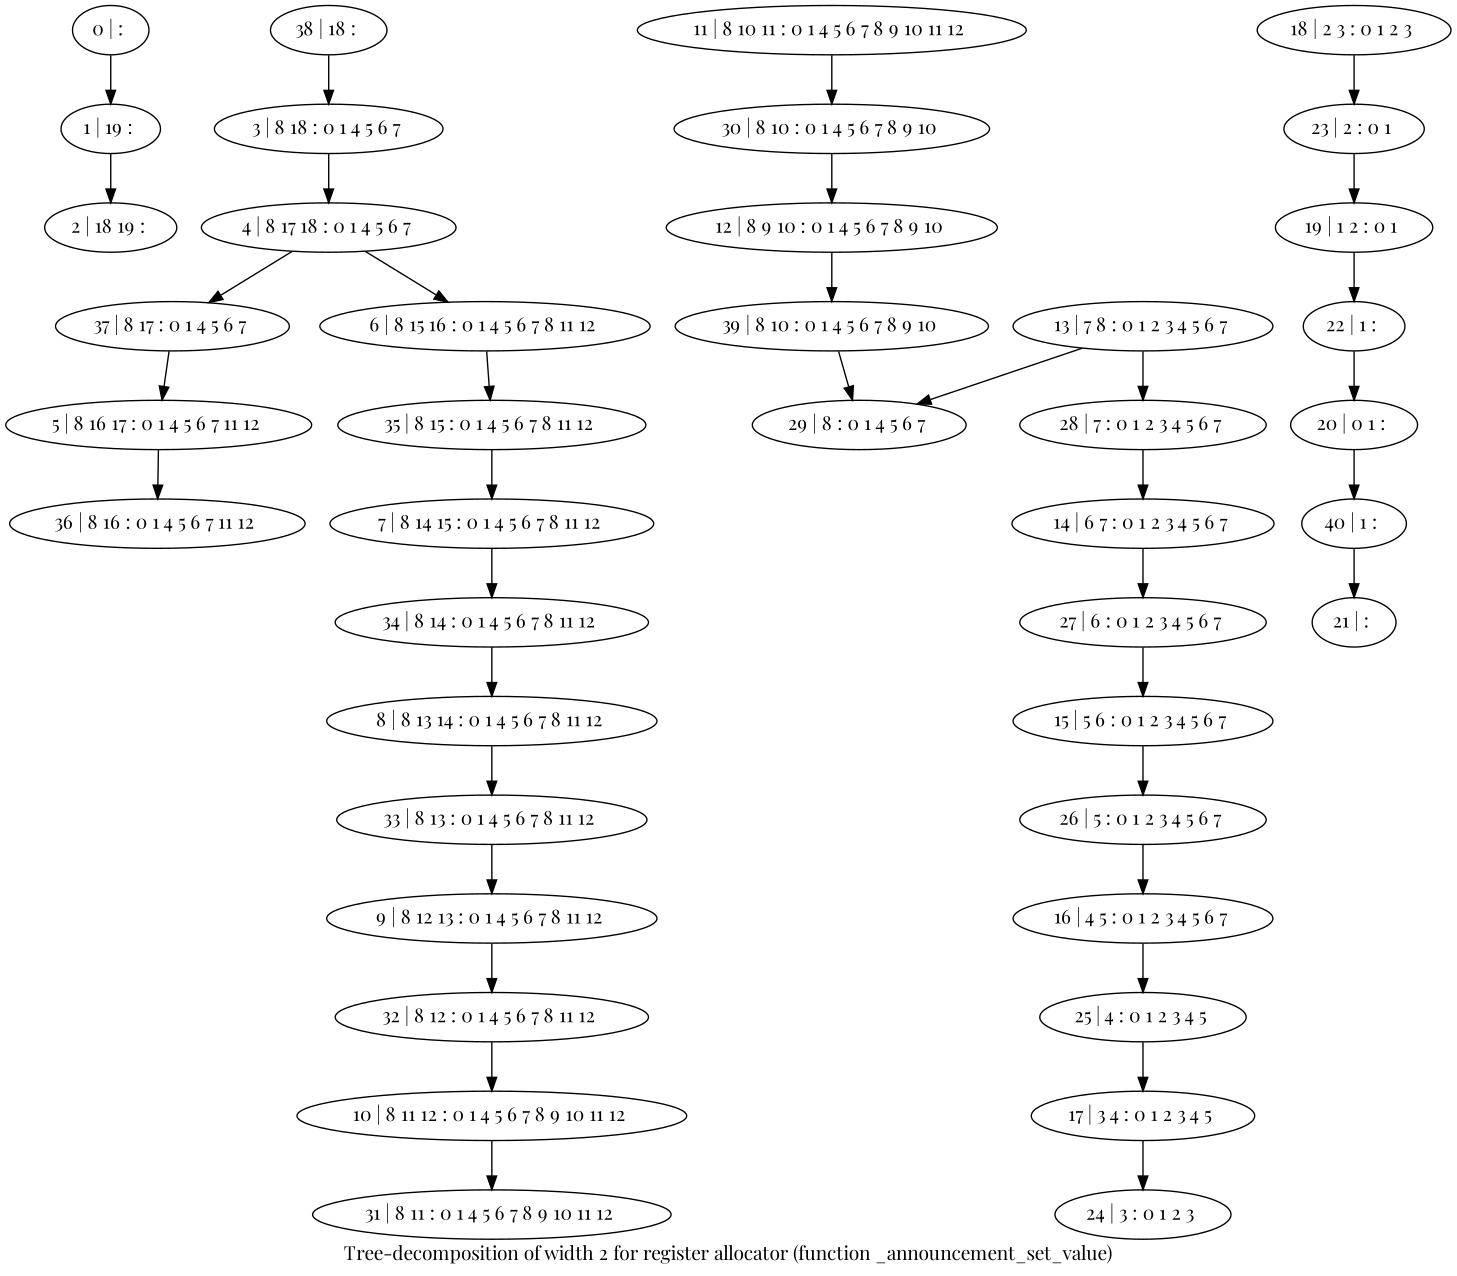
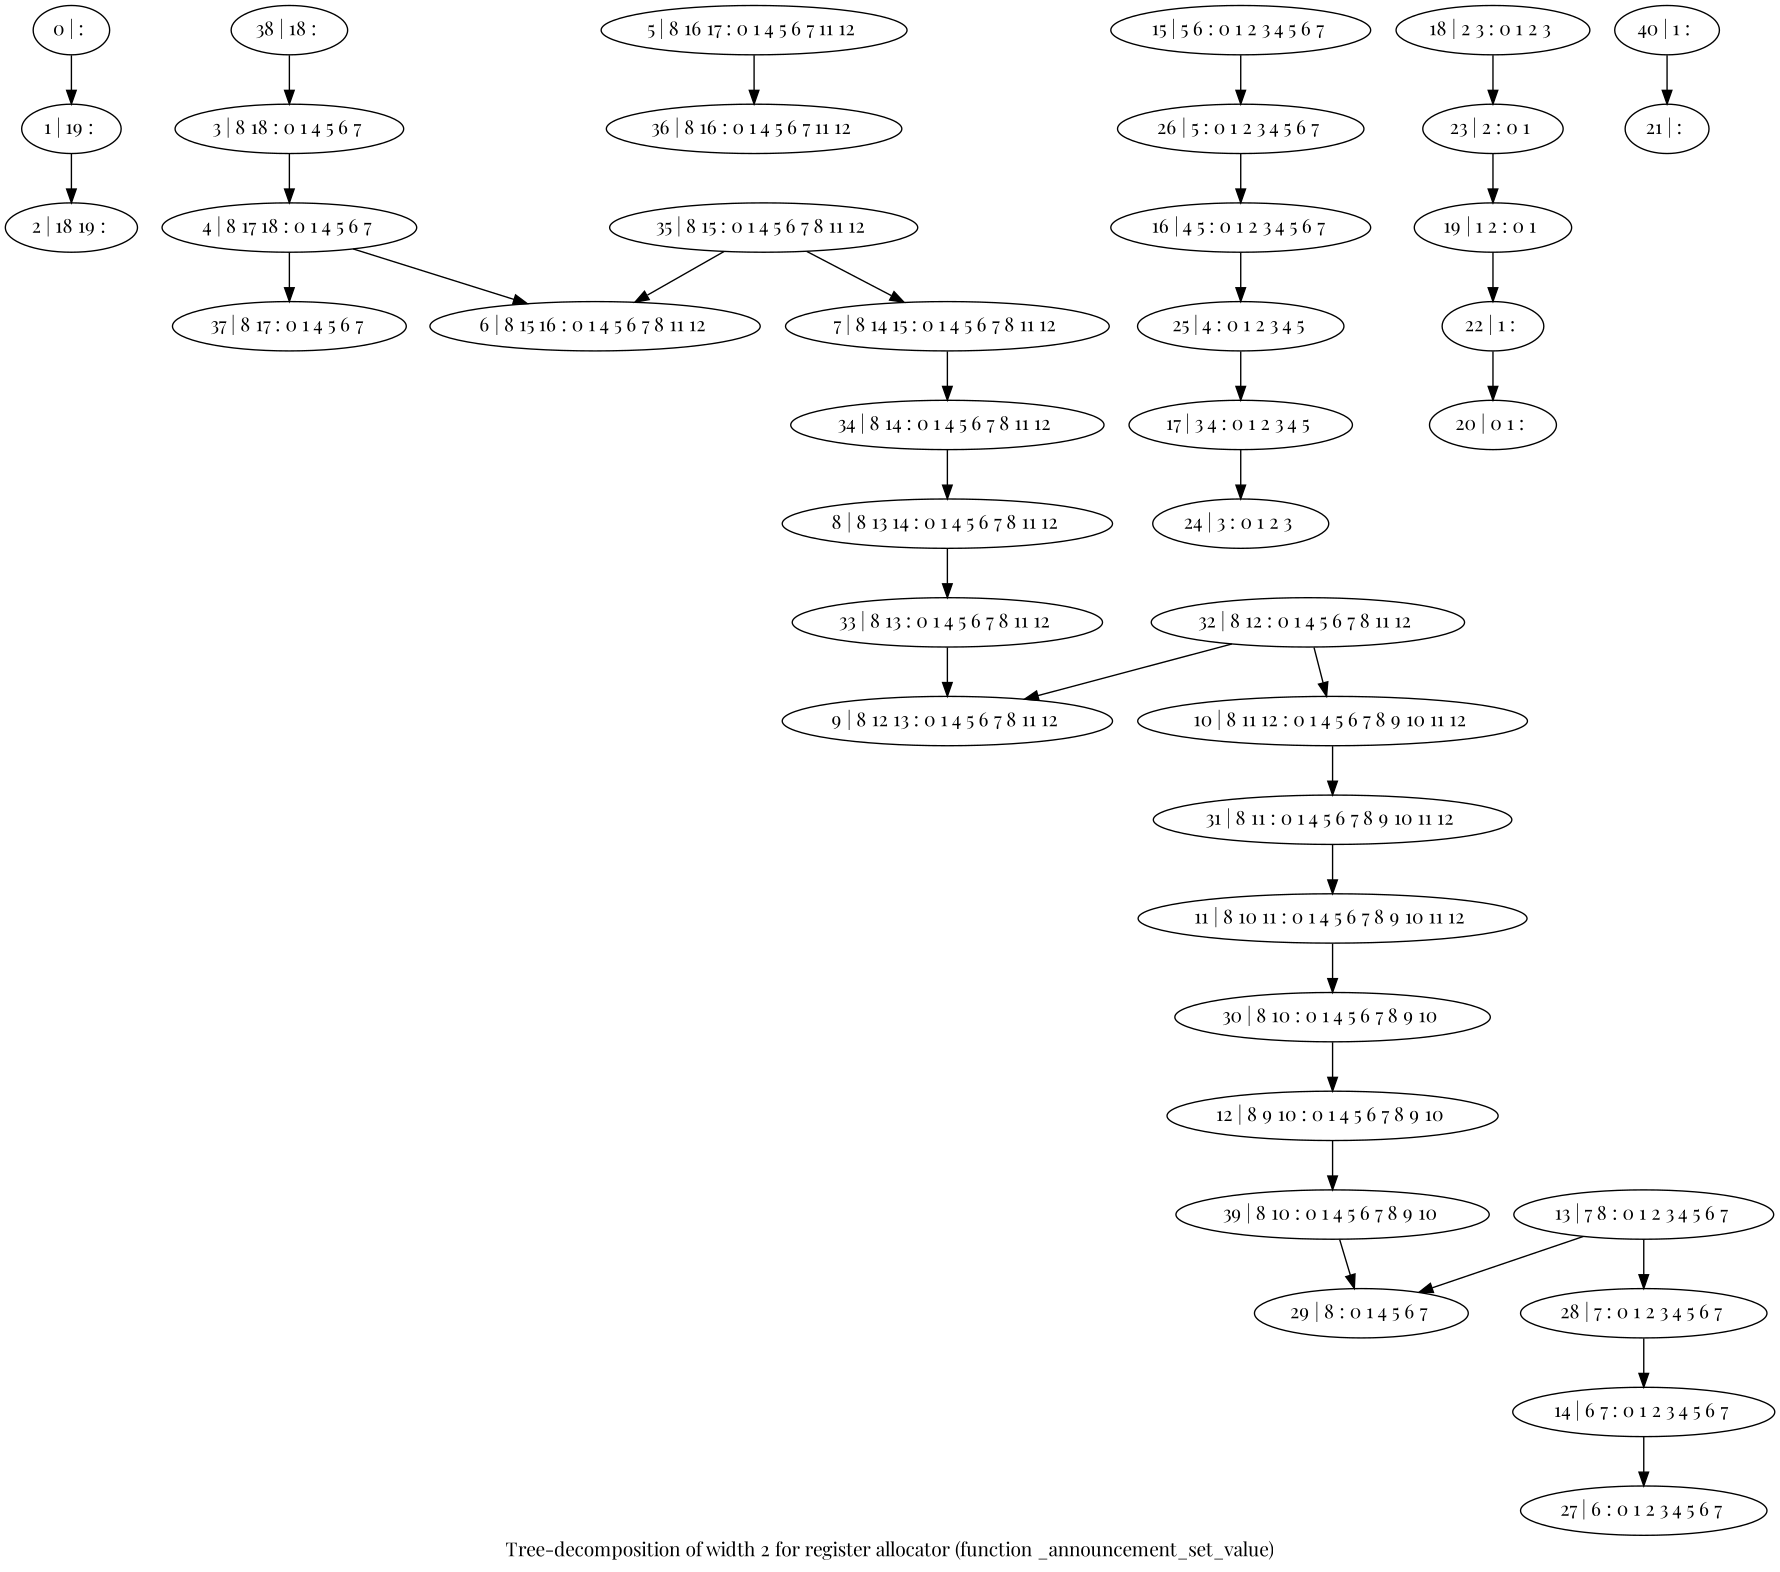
(167, 369) -> none
(488, 369) -> (686, 273)
(1354, 468) -> none
(1143, 665) -> none
none -> (1333, 862)
(492, 961) -> (1135, 670)
